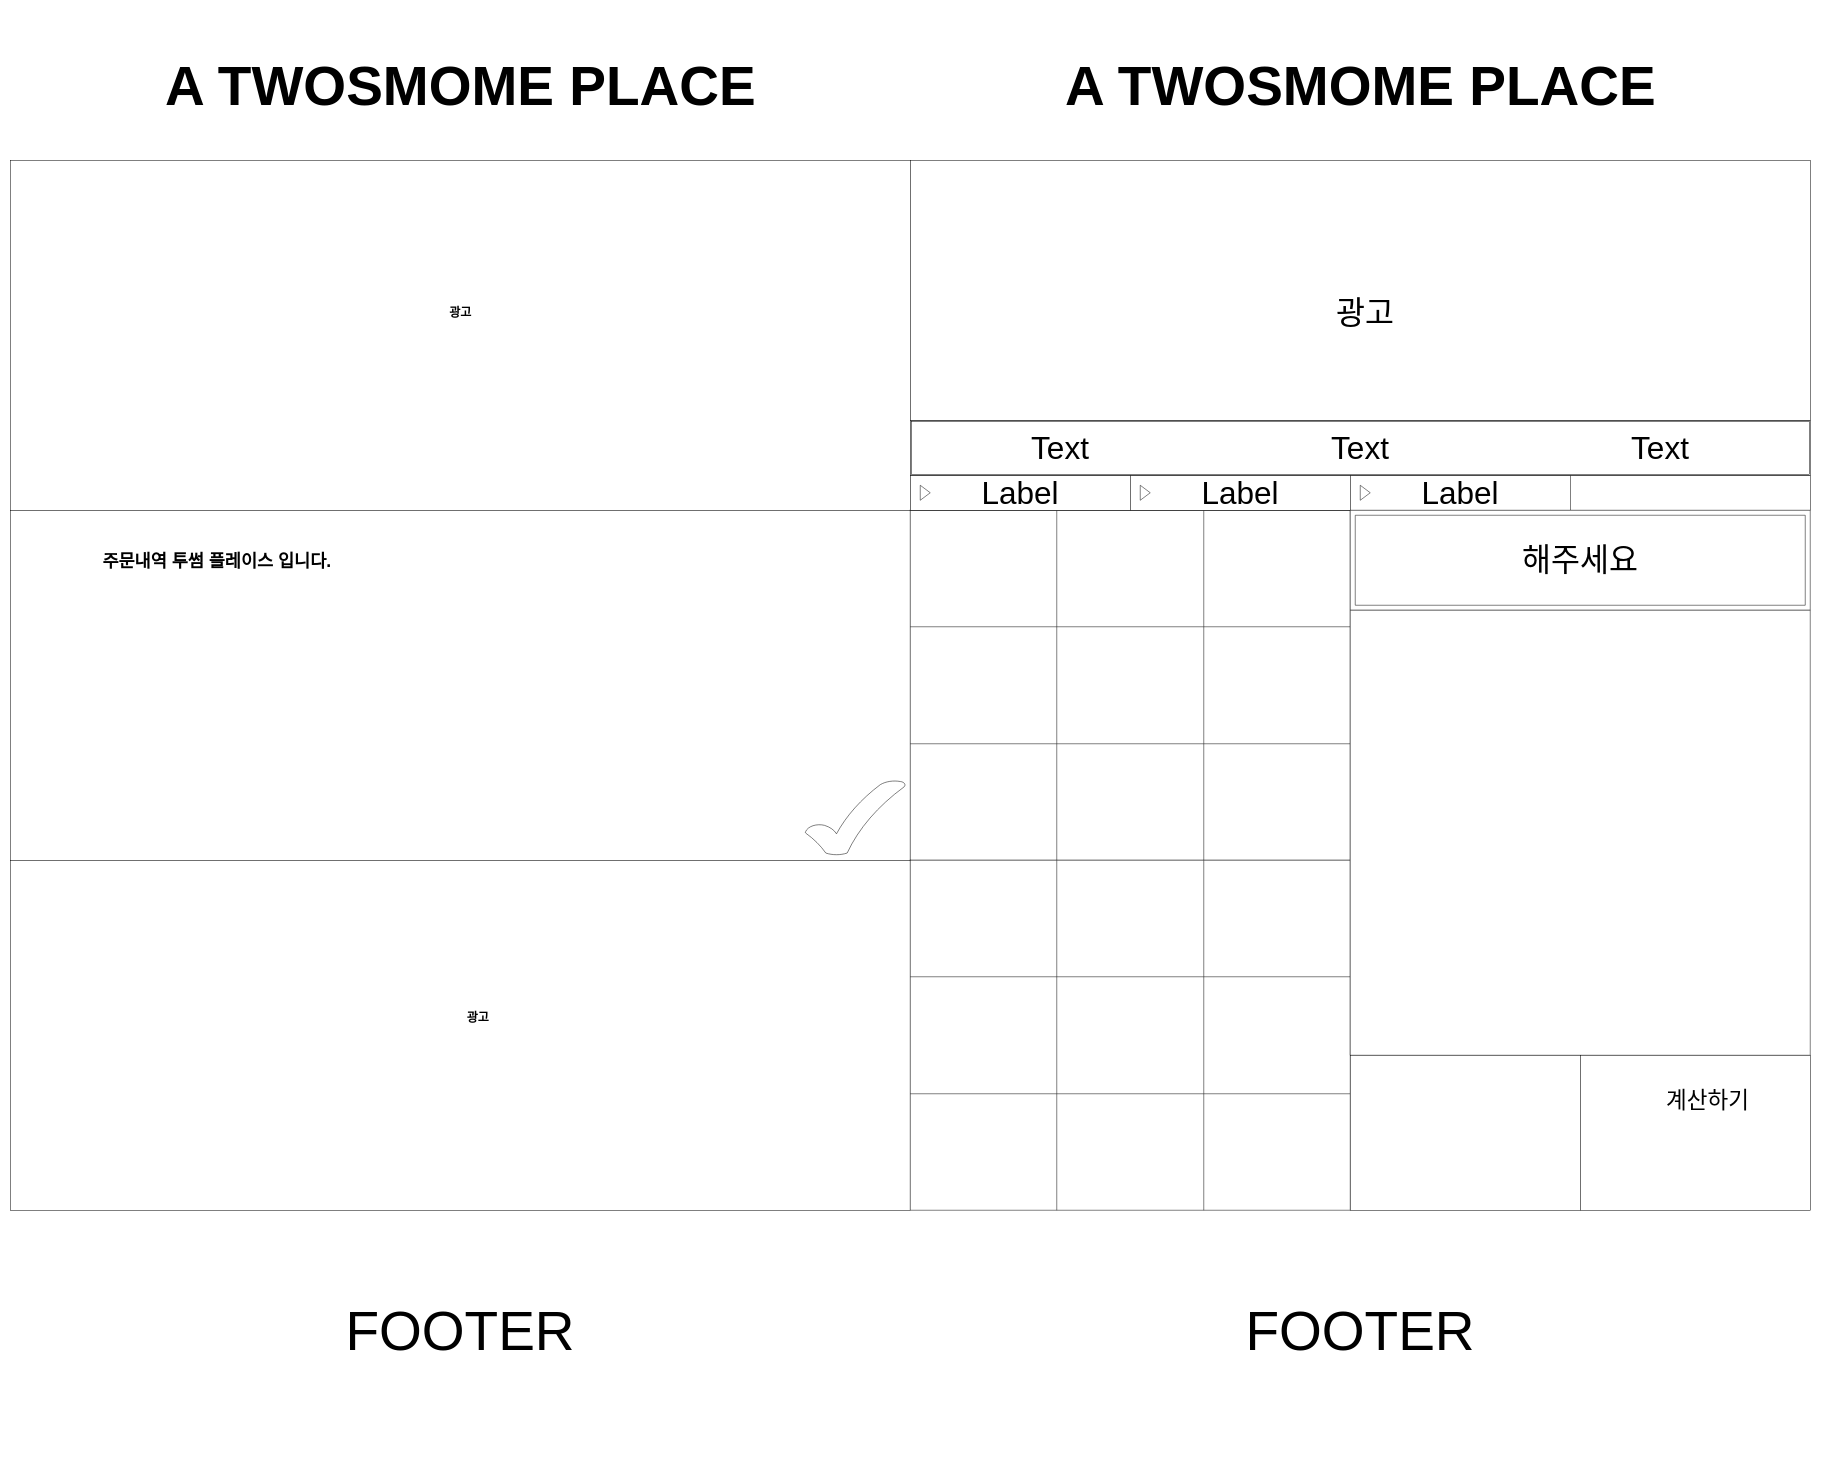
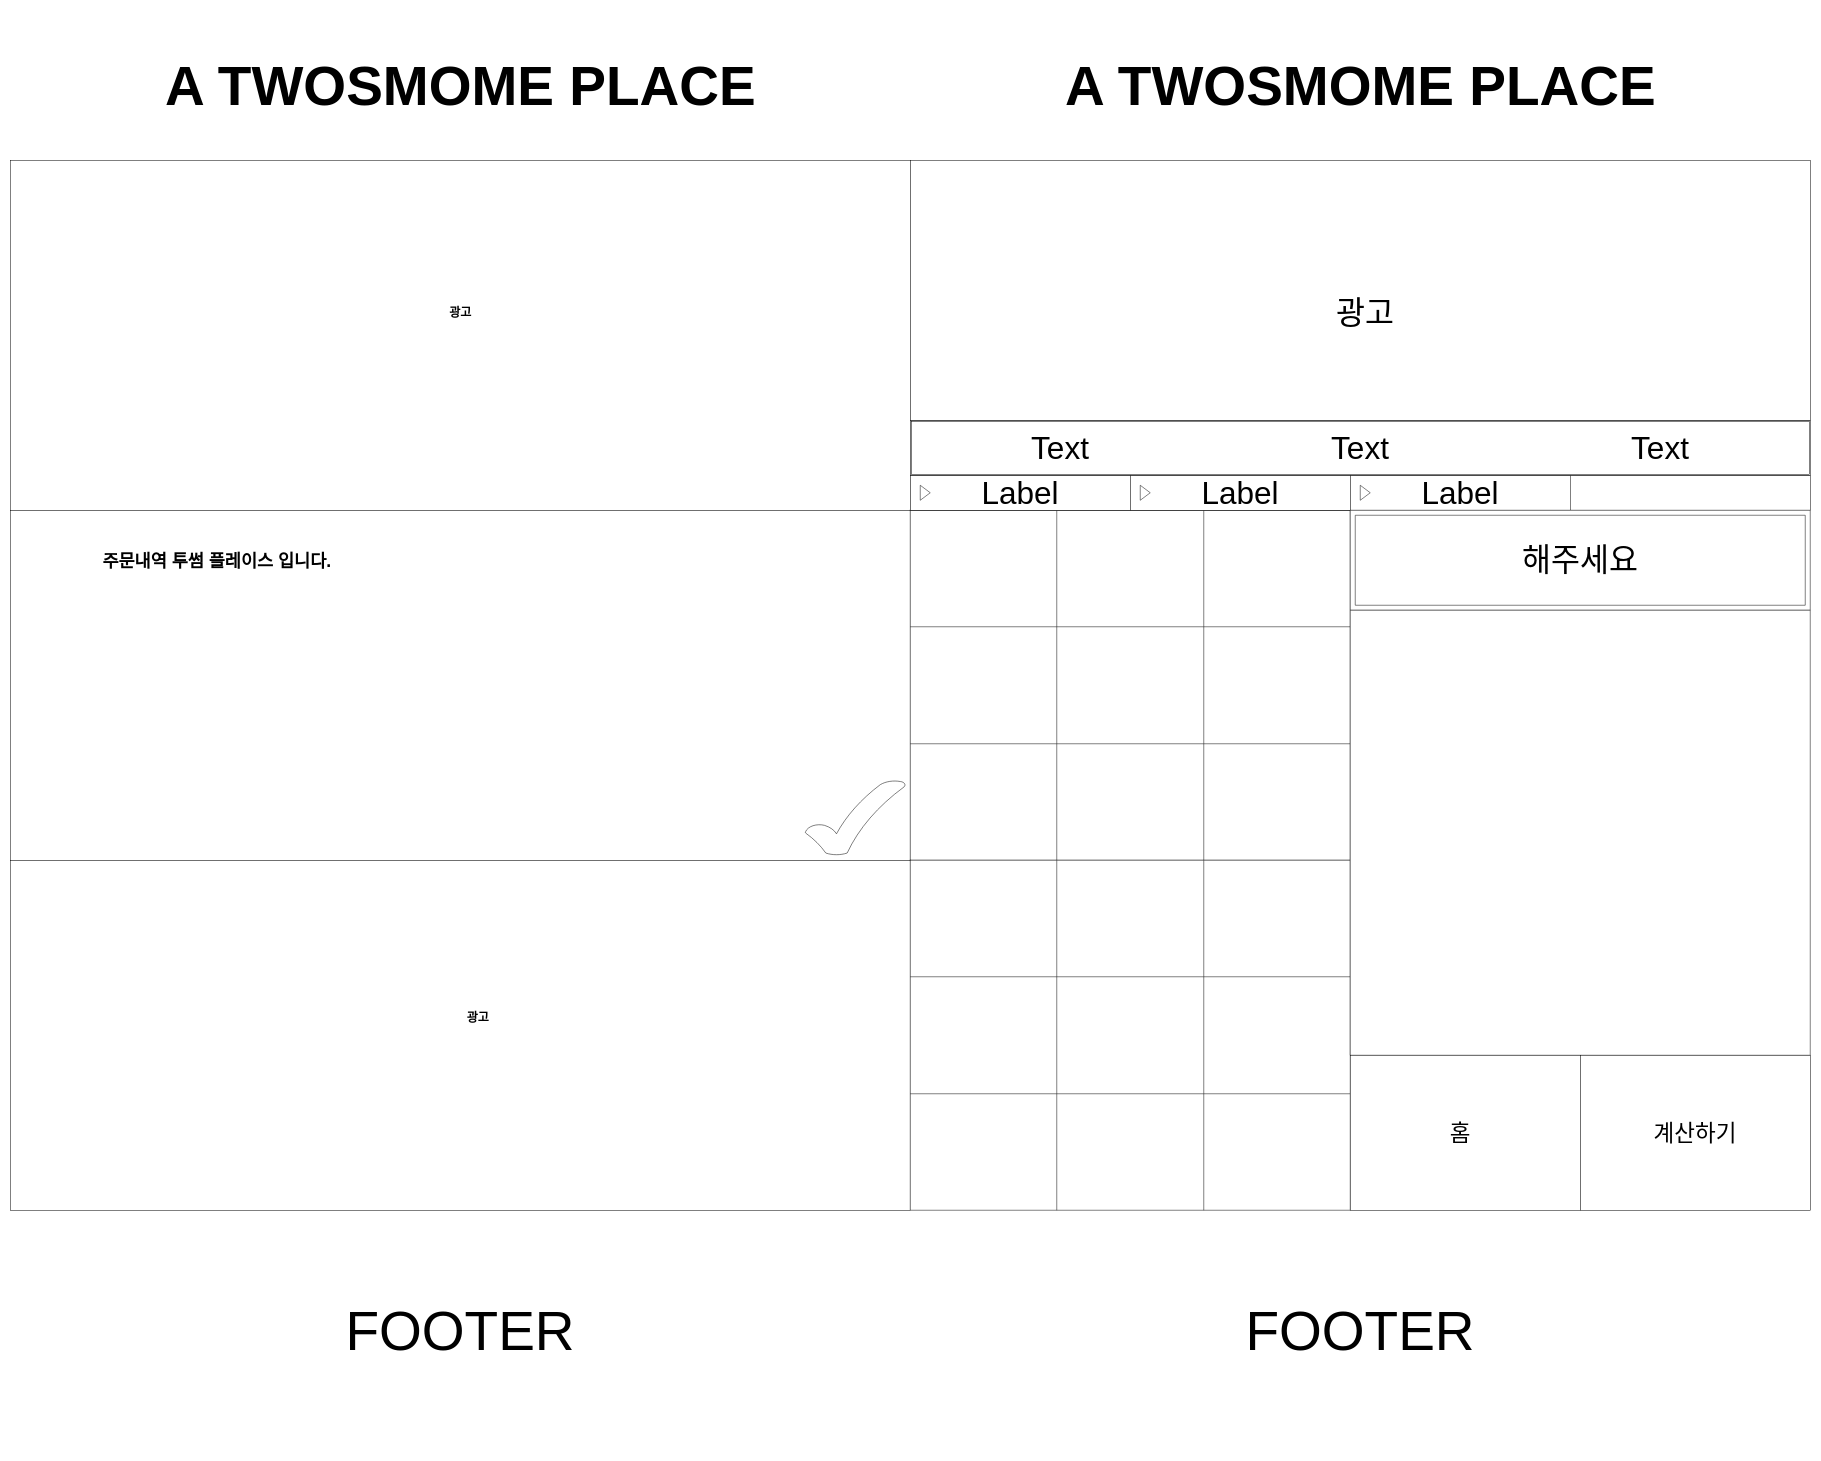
(1708, 1100) -> (1695, 1133)
none -> (1460, 1133)
